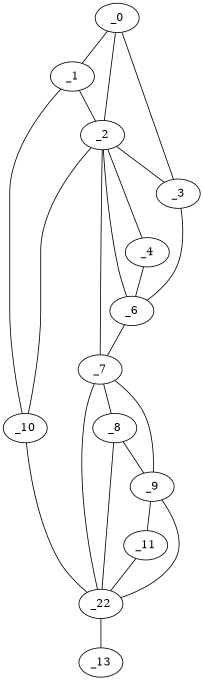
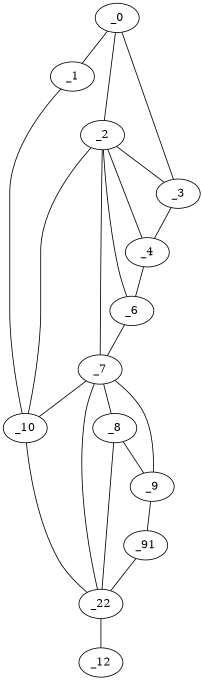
(88, 106) -> none
(179, 260) -> (163, 223)
none -> (63, 399)
(146, 545) -> (146, 545)
(174, 561) -> none
(101, 663) -> (101, 663)
